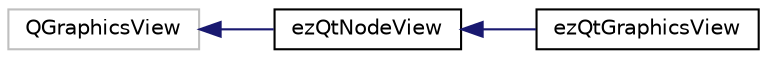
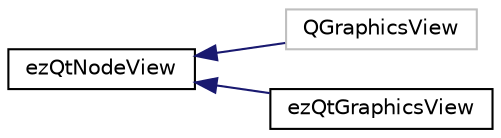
(247, 29) -> (251, 48)
